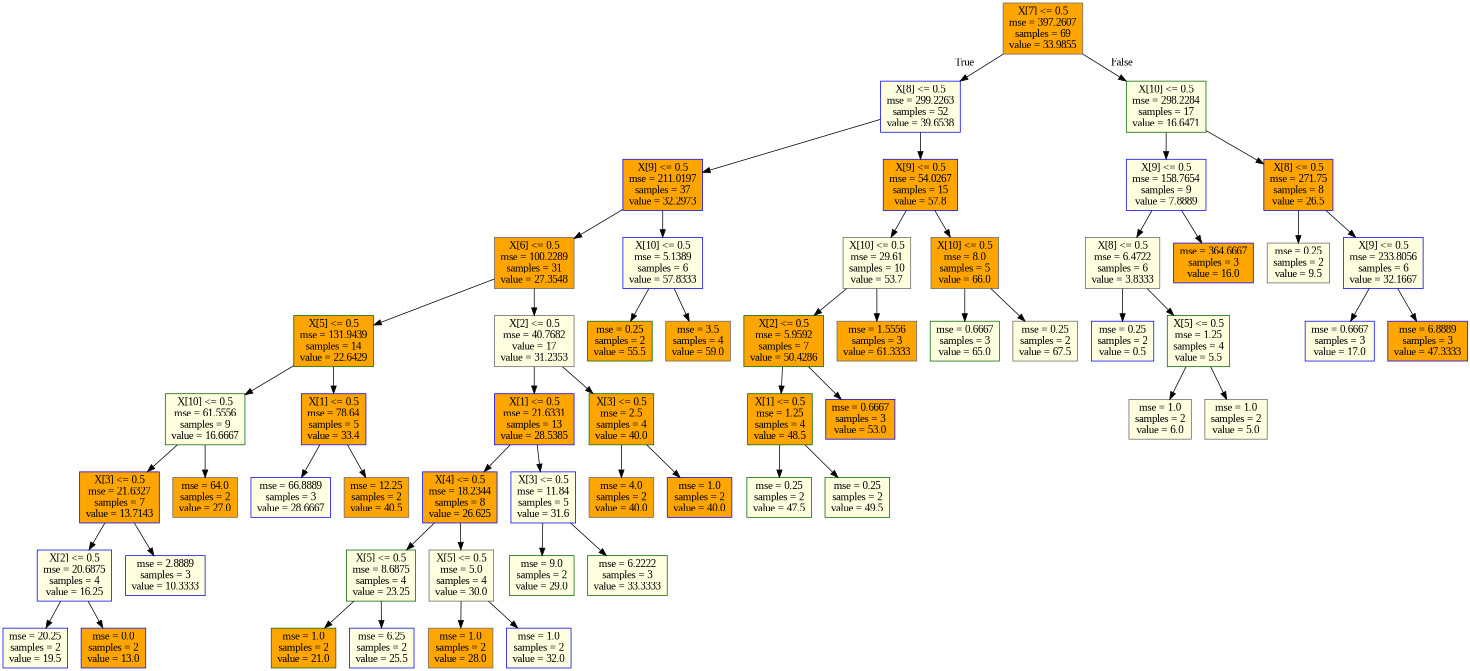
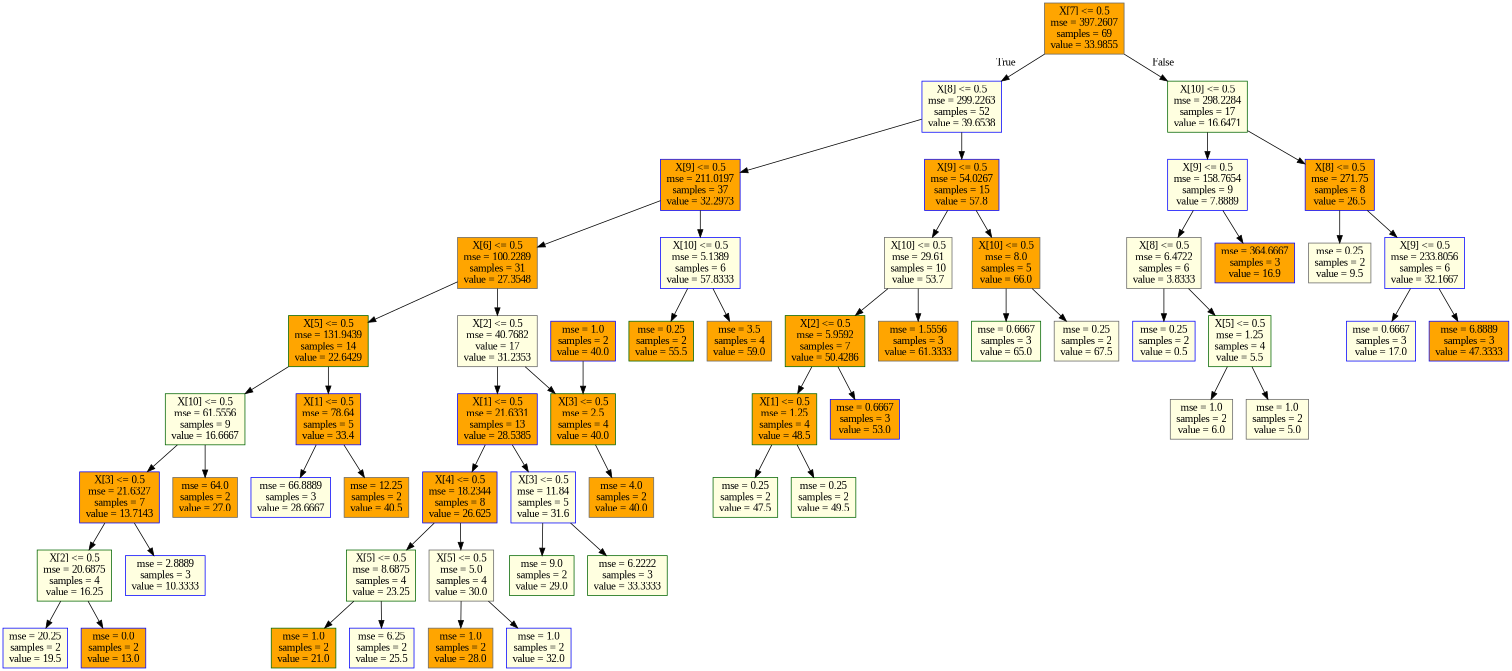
(1213, 263) -> (1255, 263)
(661, 459) -> (583, 374)
(74, 576) -> (74, 576)
